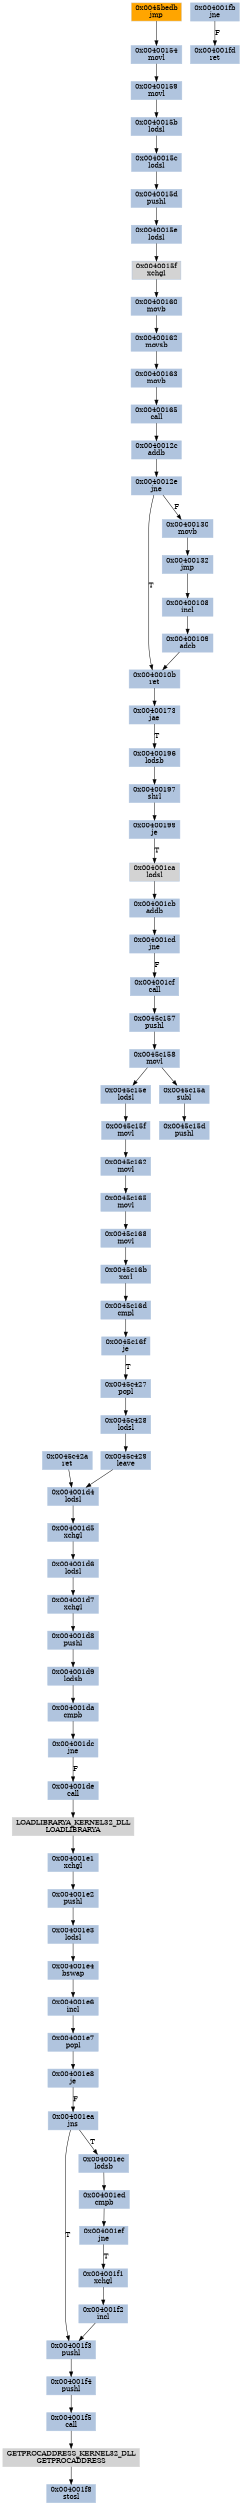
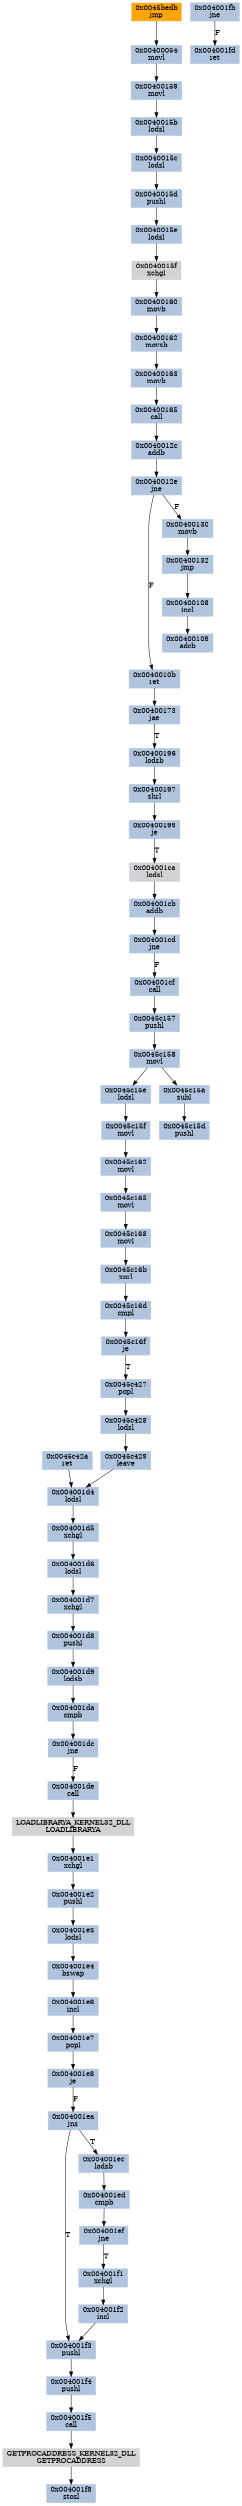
(156, 55) -> (156, 55)
(151, 586) -> (151, 586)
(173, 659) -> none
